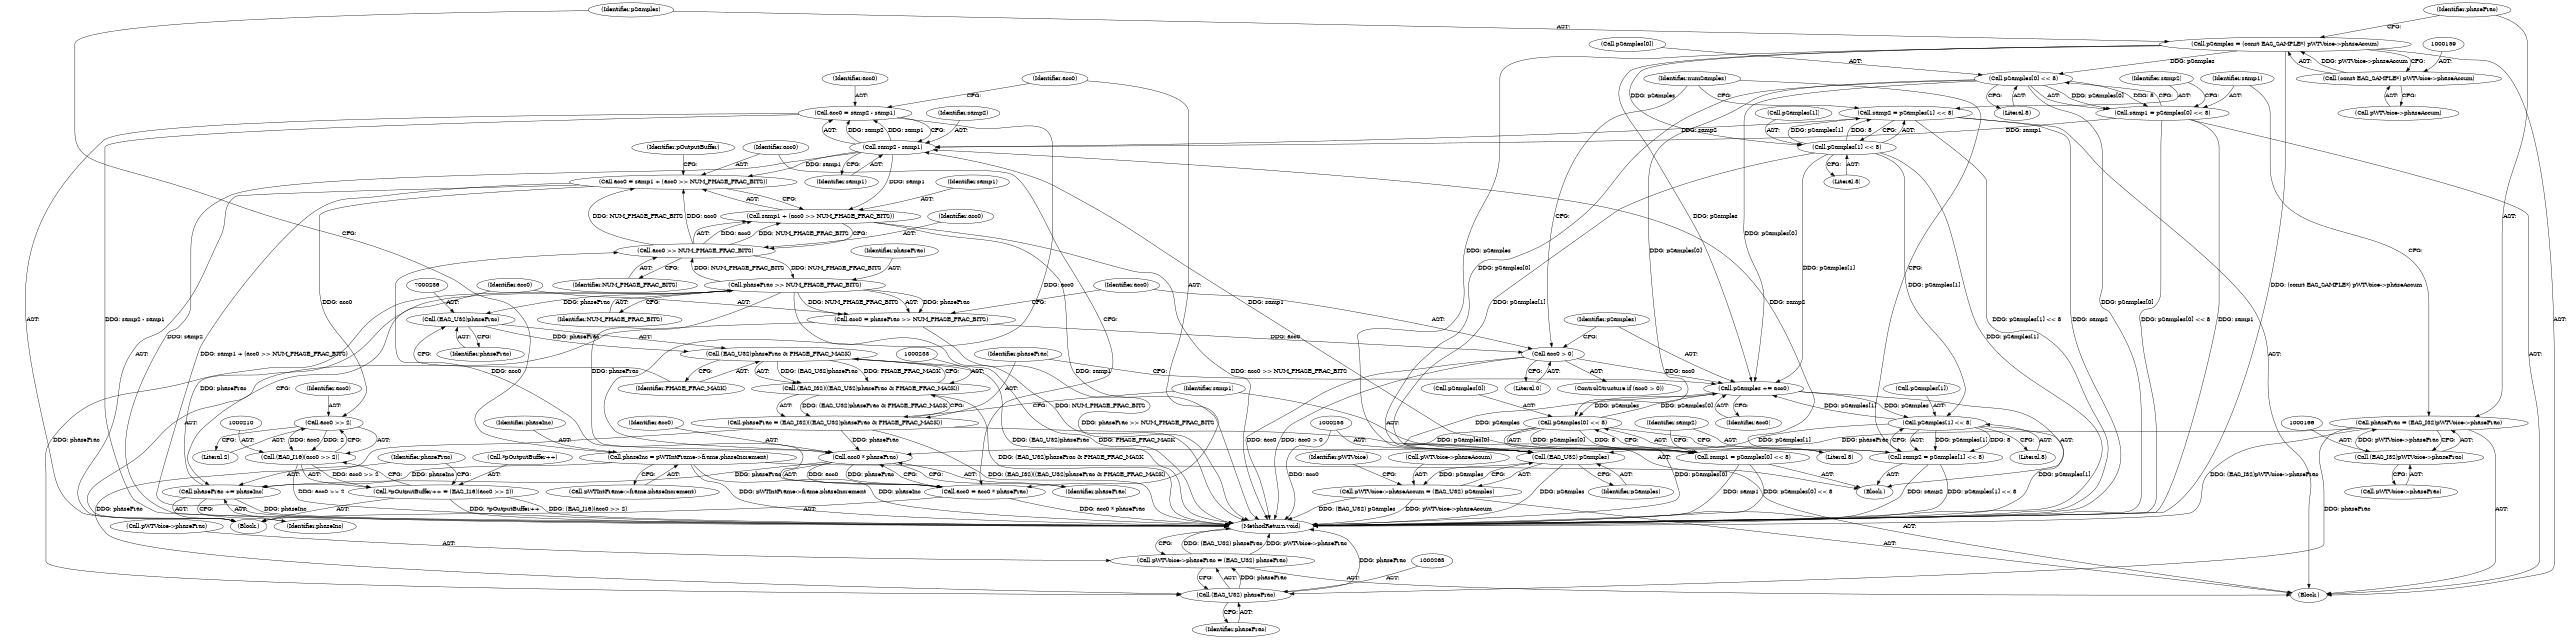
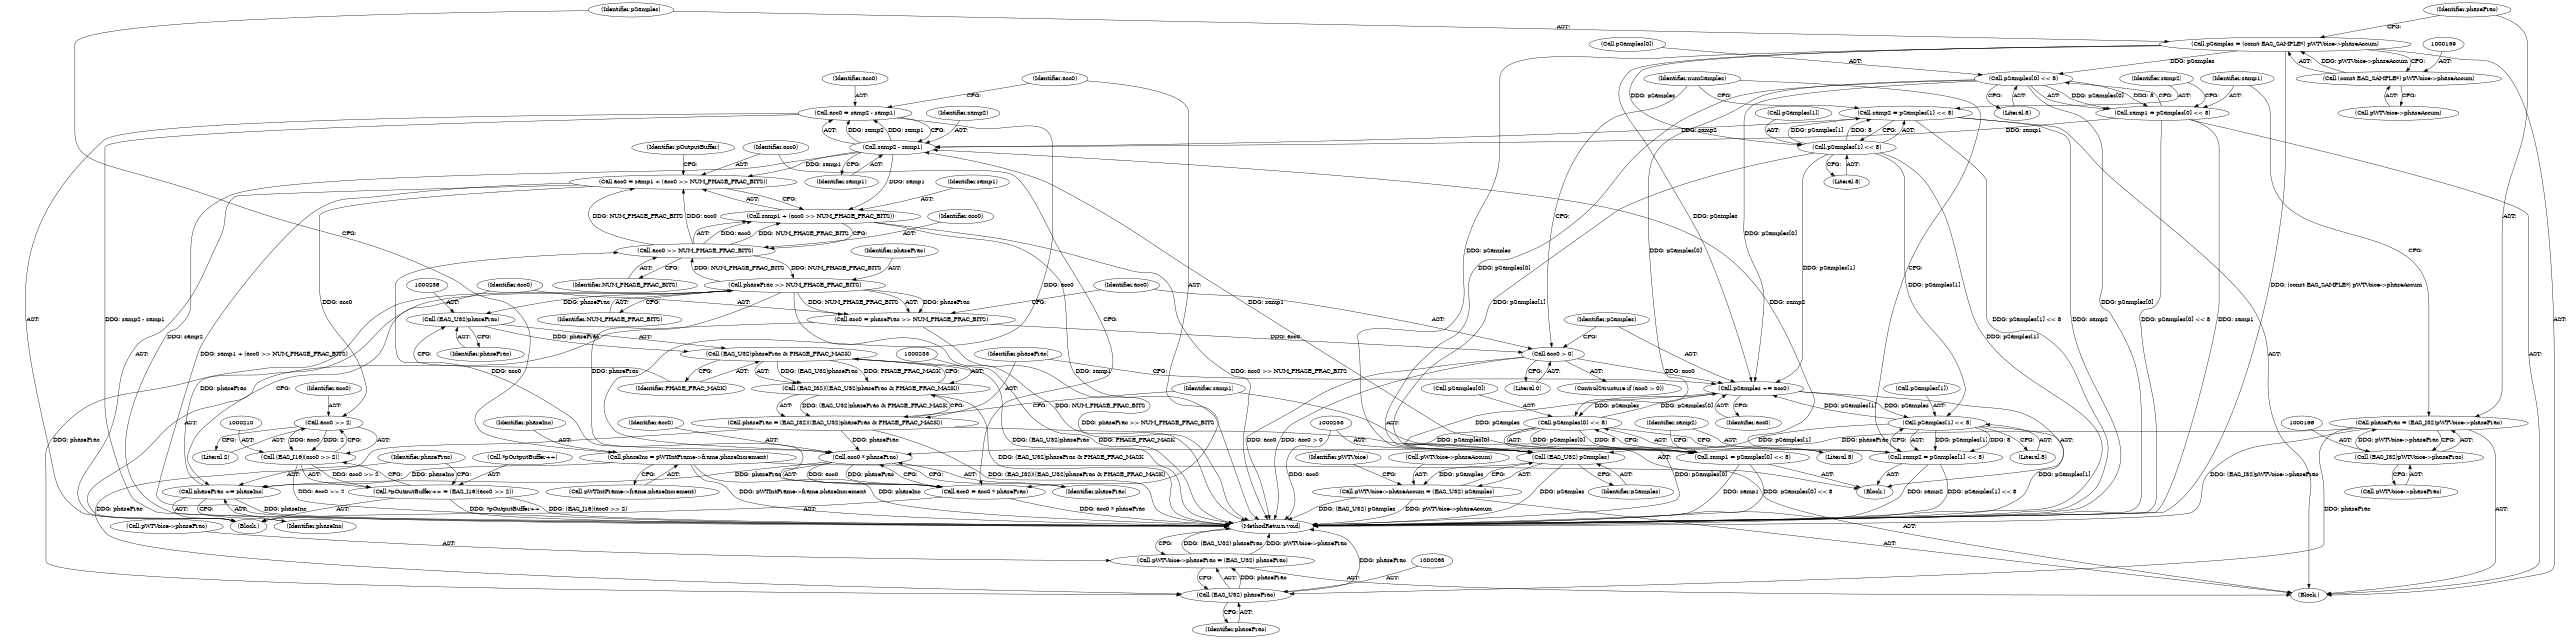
(427, 285) -> (427, 285)
